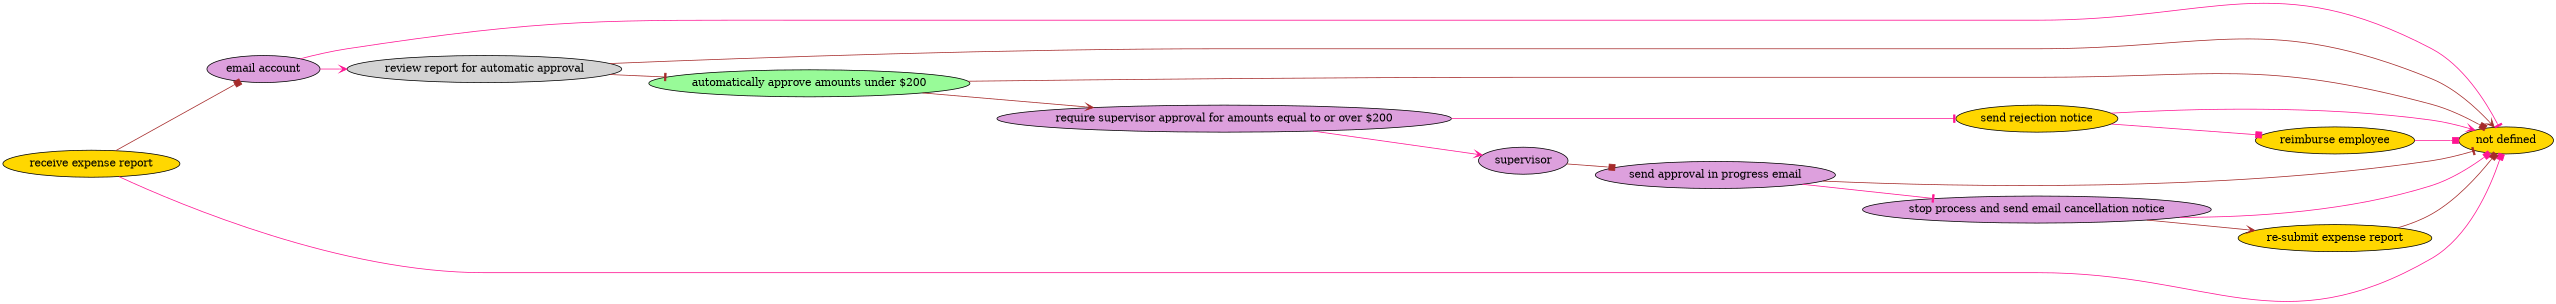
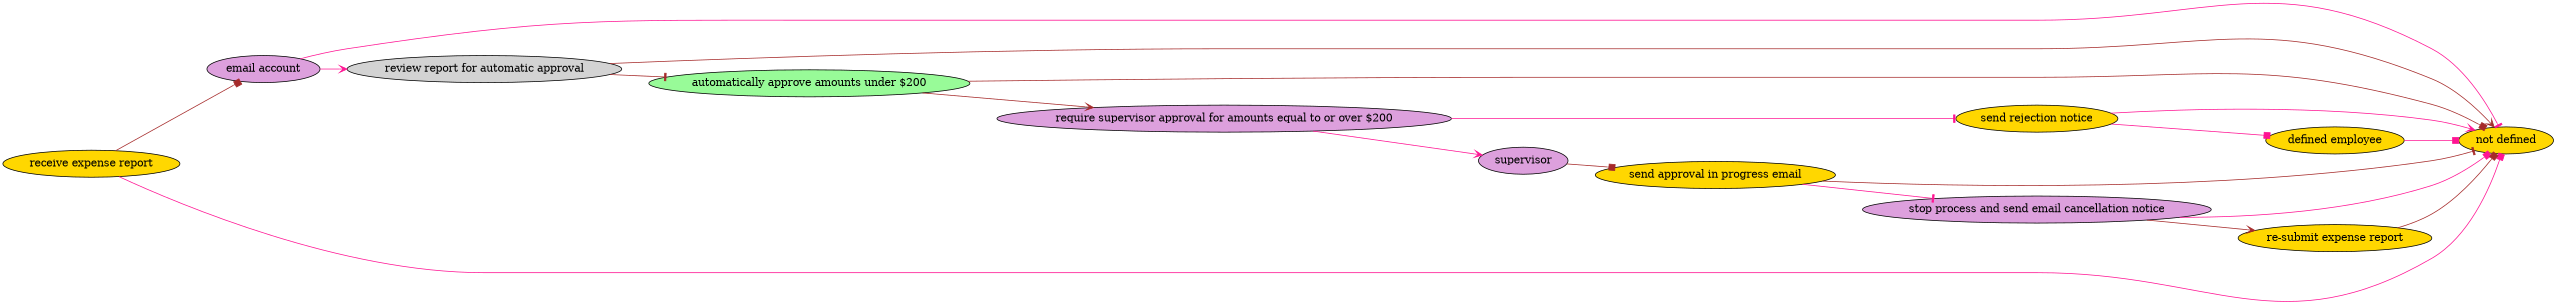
(2335, 140) -> (2335, 140)
(1715, 175) -> (1715, 175)
